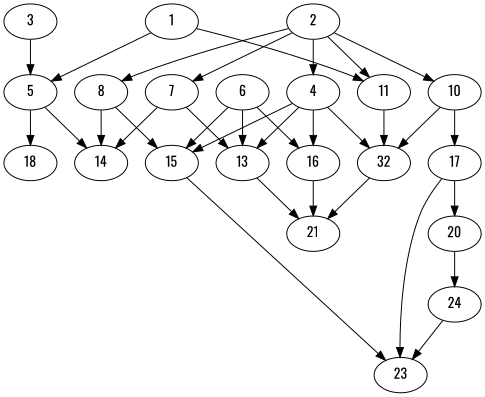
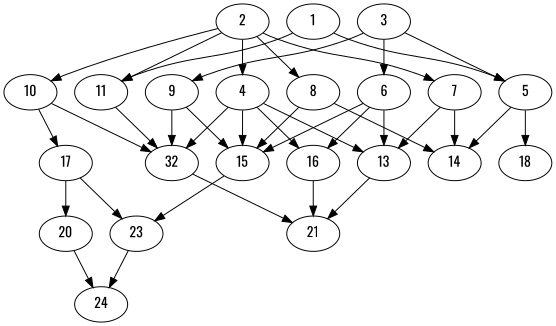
none -> (384, 57)
none -> (172, 92)
(431, 336) -> (121, 265)
